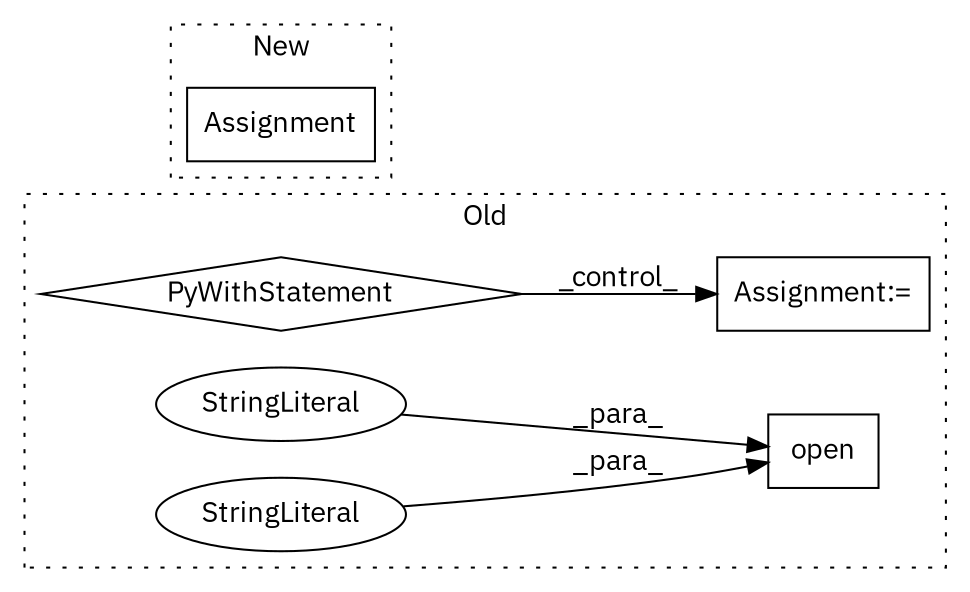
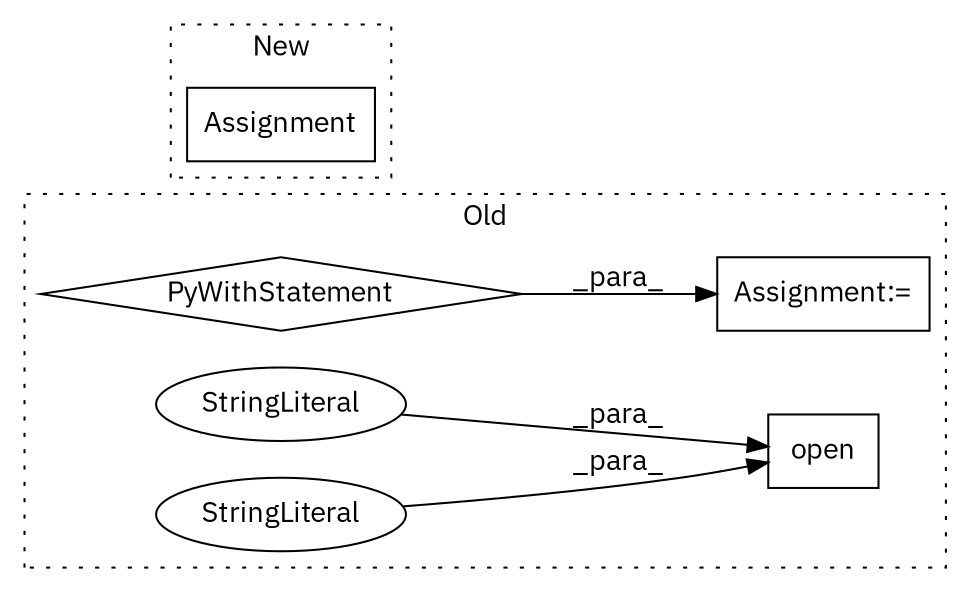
(619, 279) -> (619, 279)
